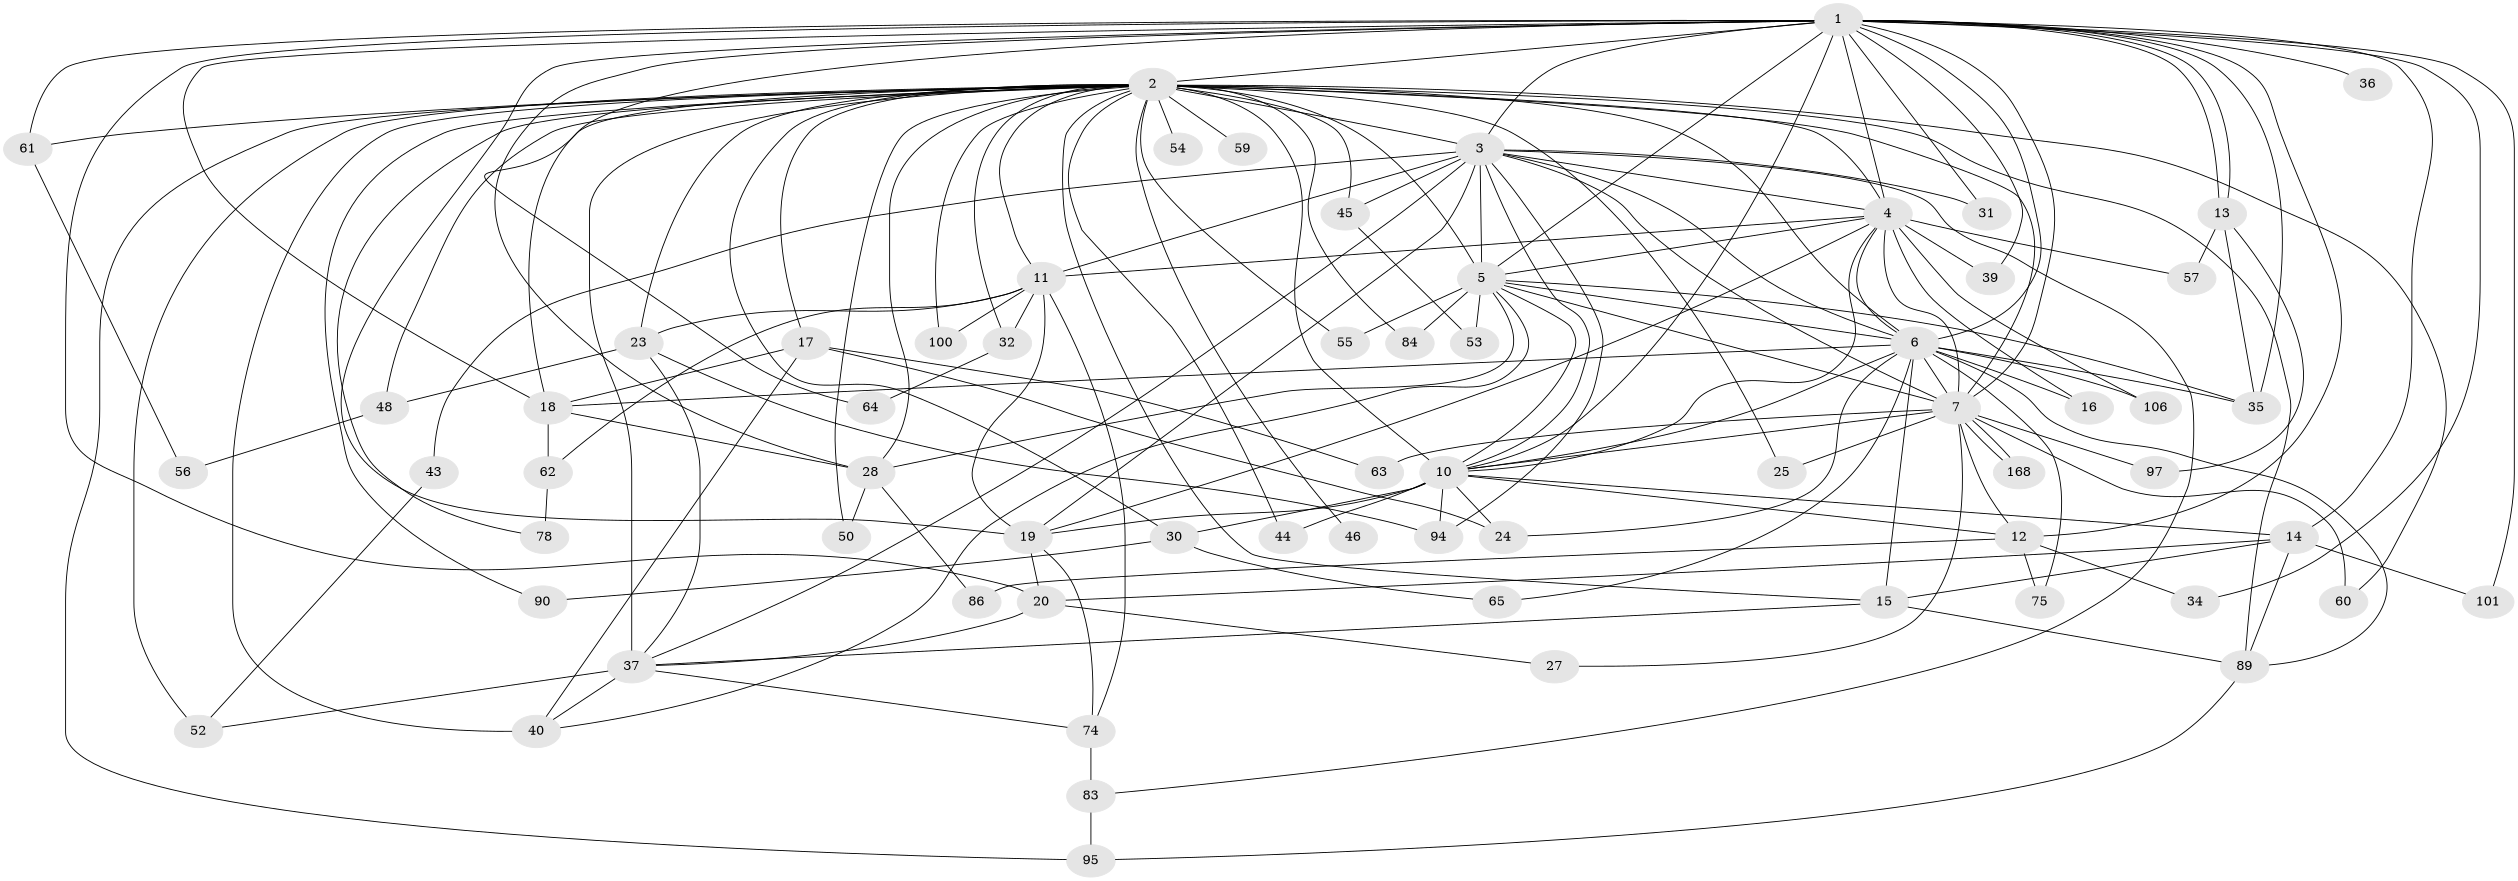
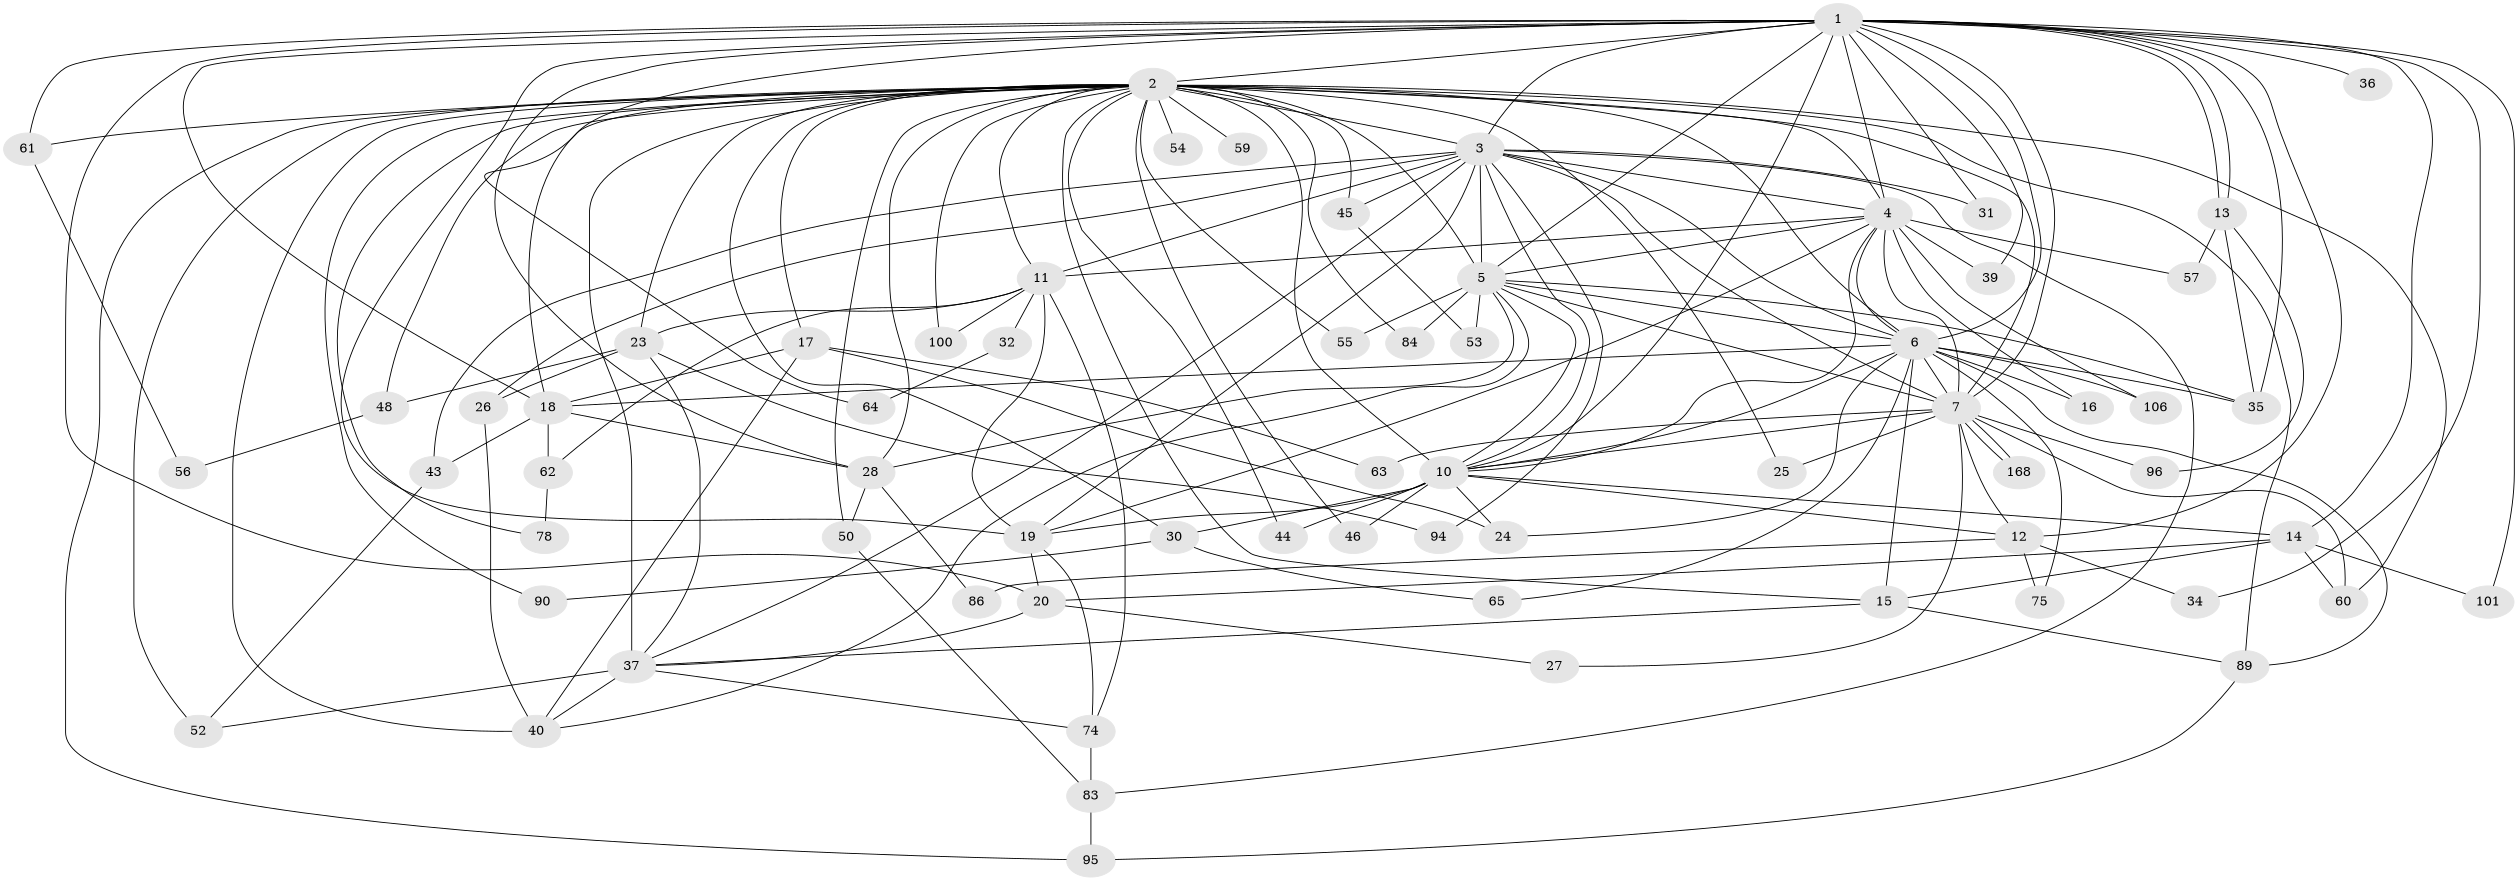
(983, 158) -> none
none -> (483, 408)
none -> (493, 439)
(2155, 473) -> (2155, 473)
(1441, 505) -> (1396, 507)
(2269, 602) -> (2319, 570)
none -> (969, 667)
